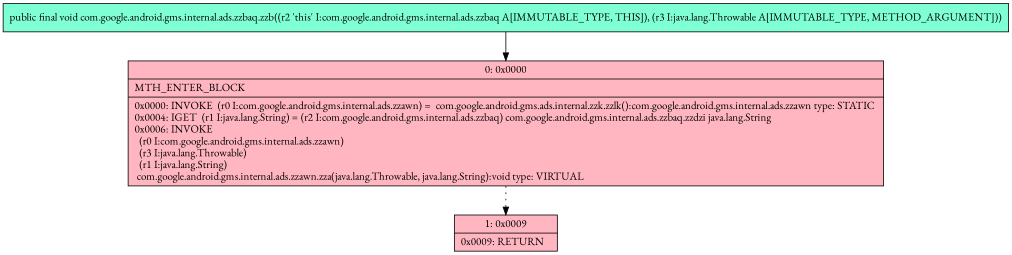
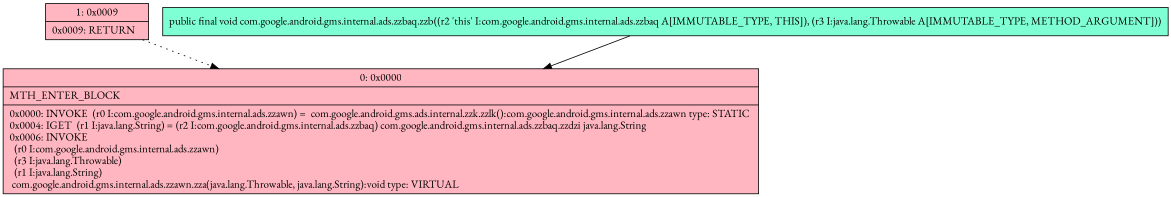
(506, 197) -> (177, 53)
